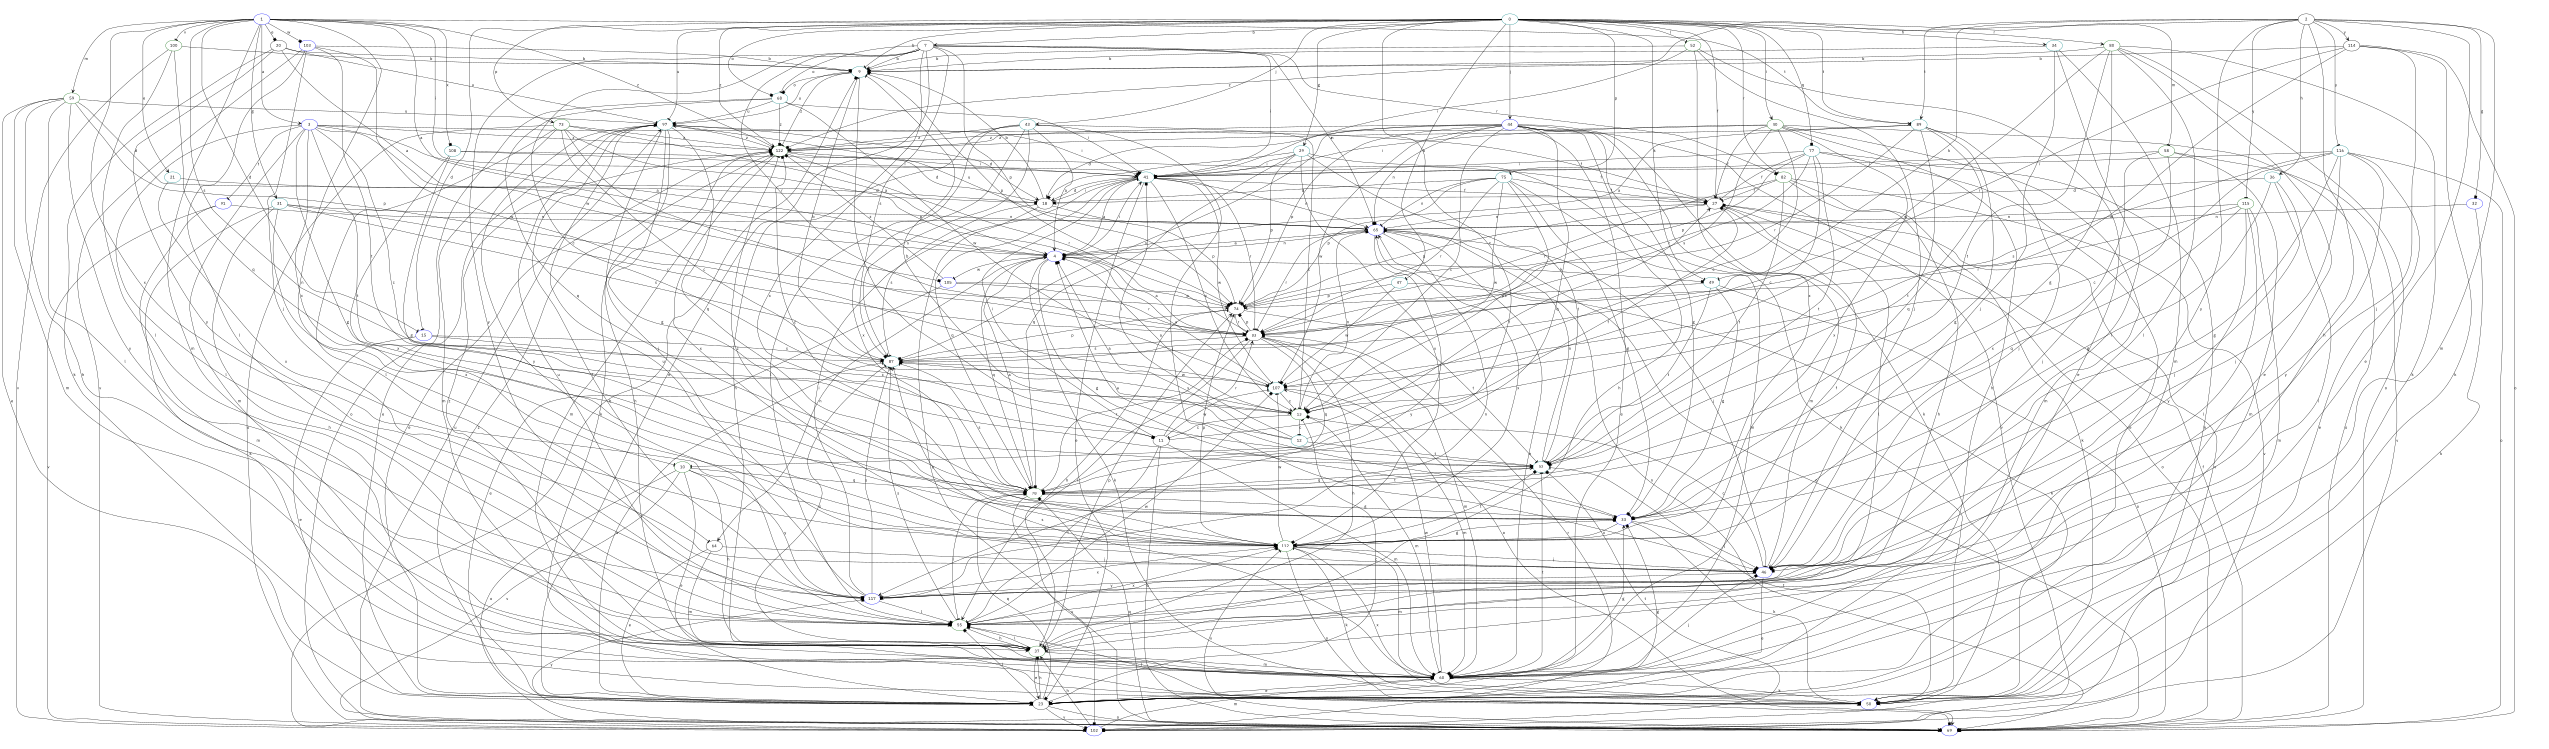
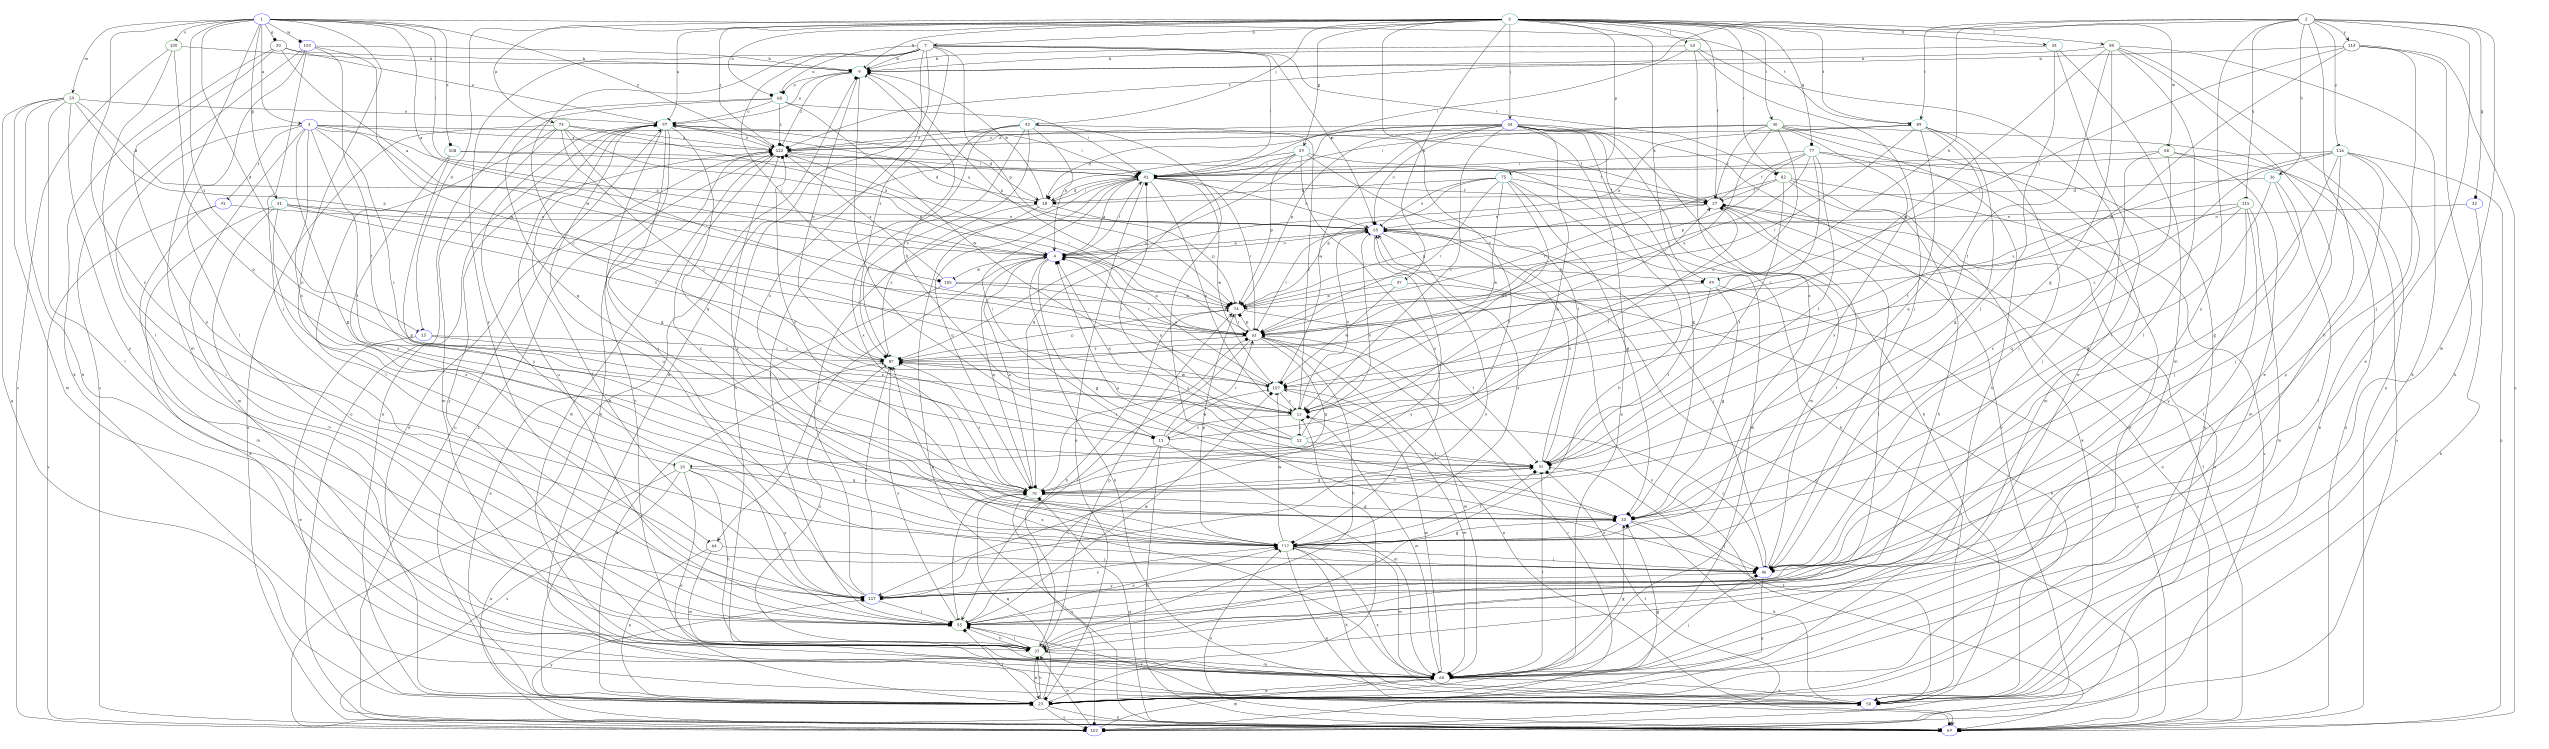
(1277, 63) -> (1277, 63)
(173, 177) -> none
(1532, 438) -> (1369, 349)
